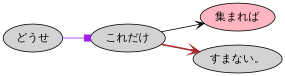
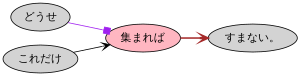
(73, 38) -> (85, 26)
(177, 47) -> (190, 38)
